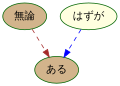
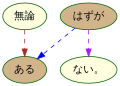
(25, 16) -> (25, 16)
(89, 16) -> (89, 16)
none -> (89, 70)
